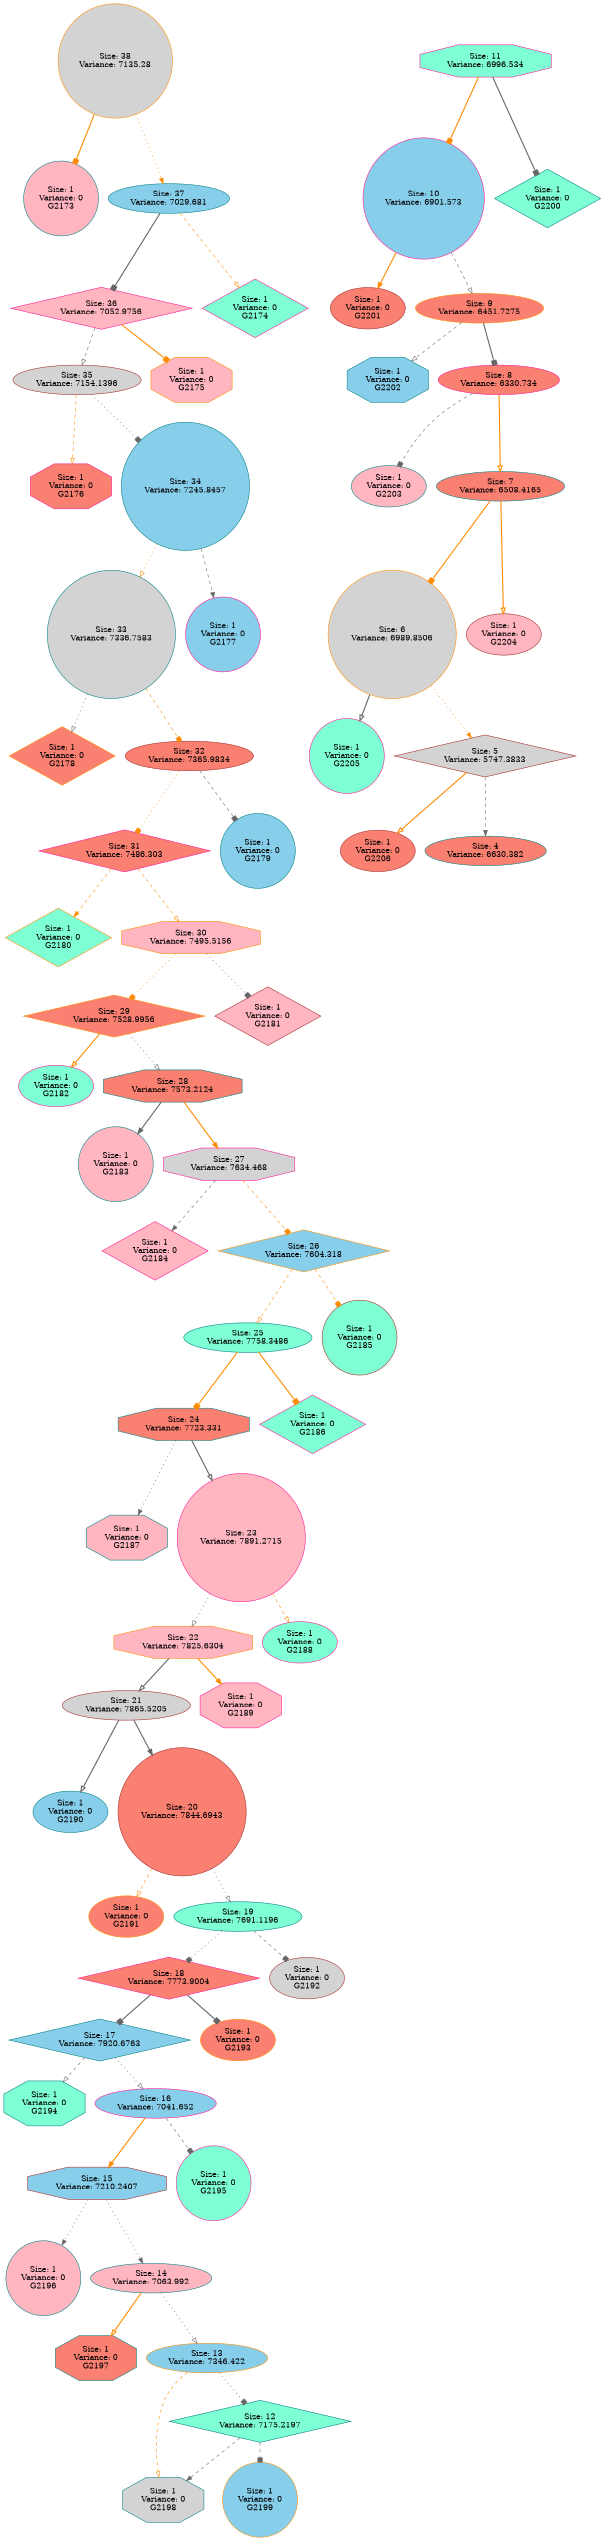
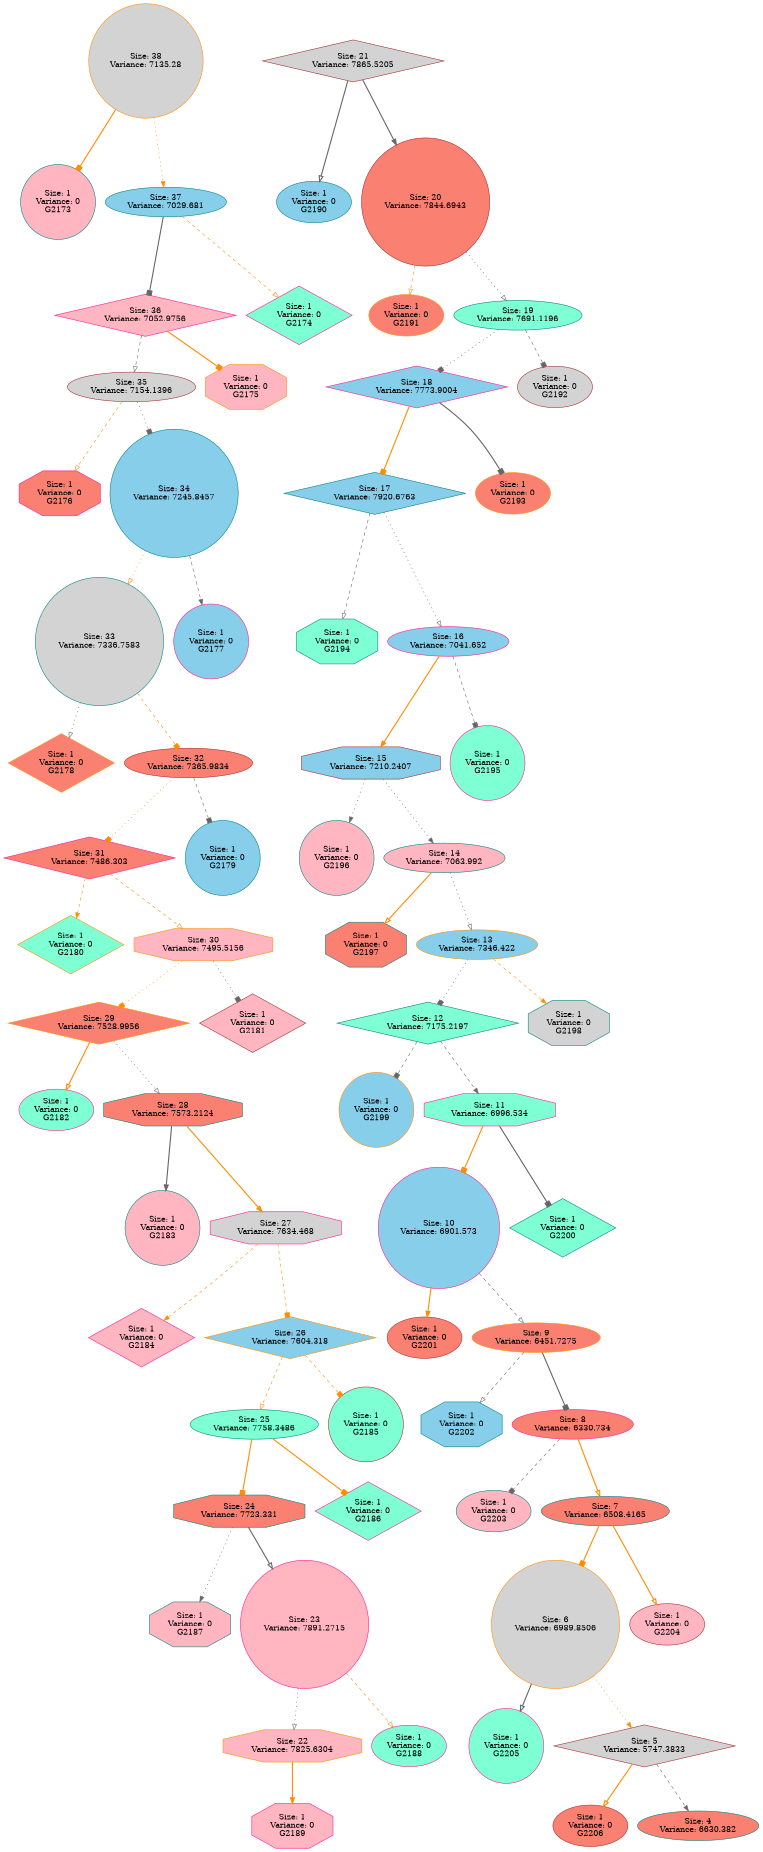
(196, 1203) -> (214, 1281)
(156, 1672) -> none
(126, 1705) -> (353, 61)
(169, 1978) -> (417, 387)
(136, 2007) -> (397, 438)
(159, 2417) -> (518, 980)
(215, 2458) -> (458, 1065)
